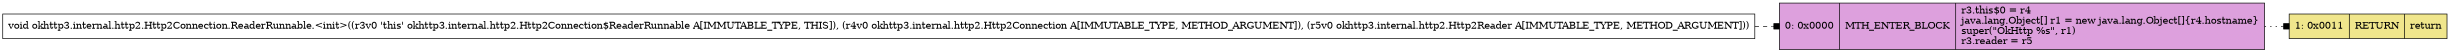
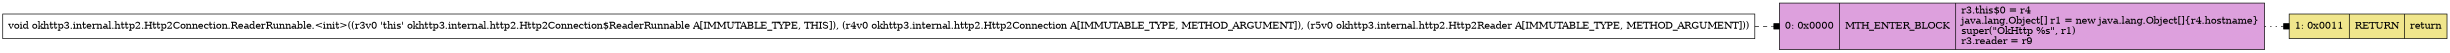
(1997, 41) -> (1997, 41)
